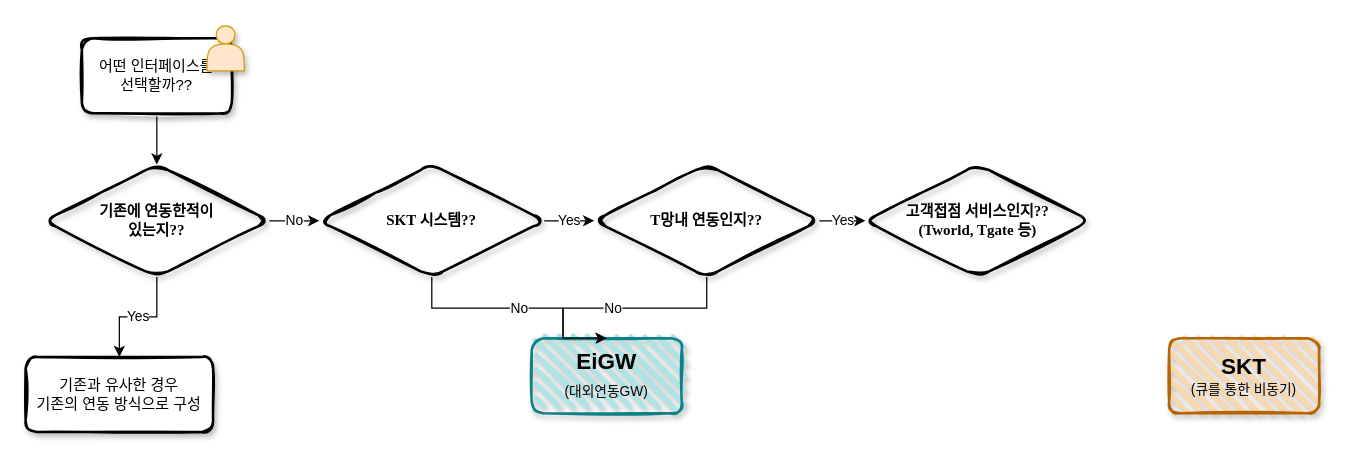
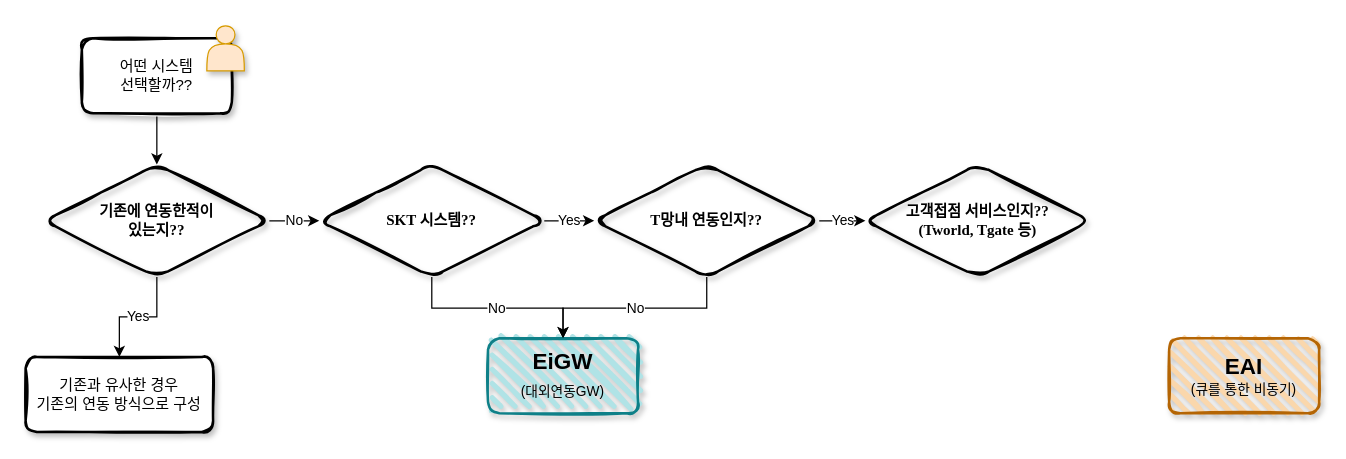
(157, 76) -> (157, 76)
(607, 376) -> (563, 376)
(1244, 376) -> (1244, 376)
